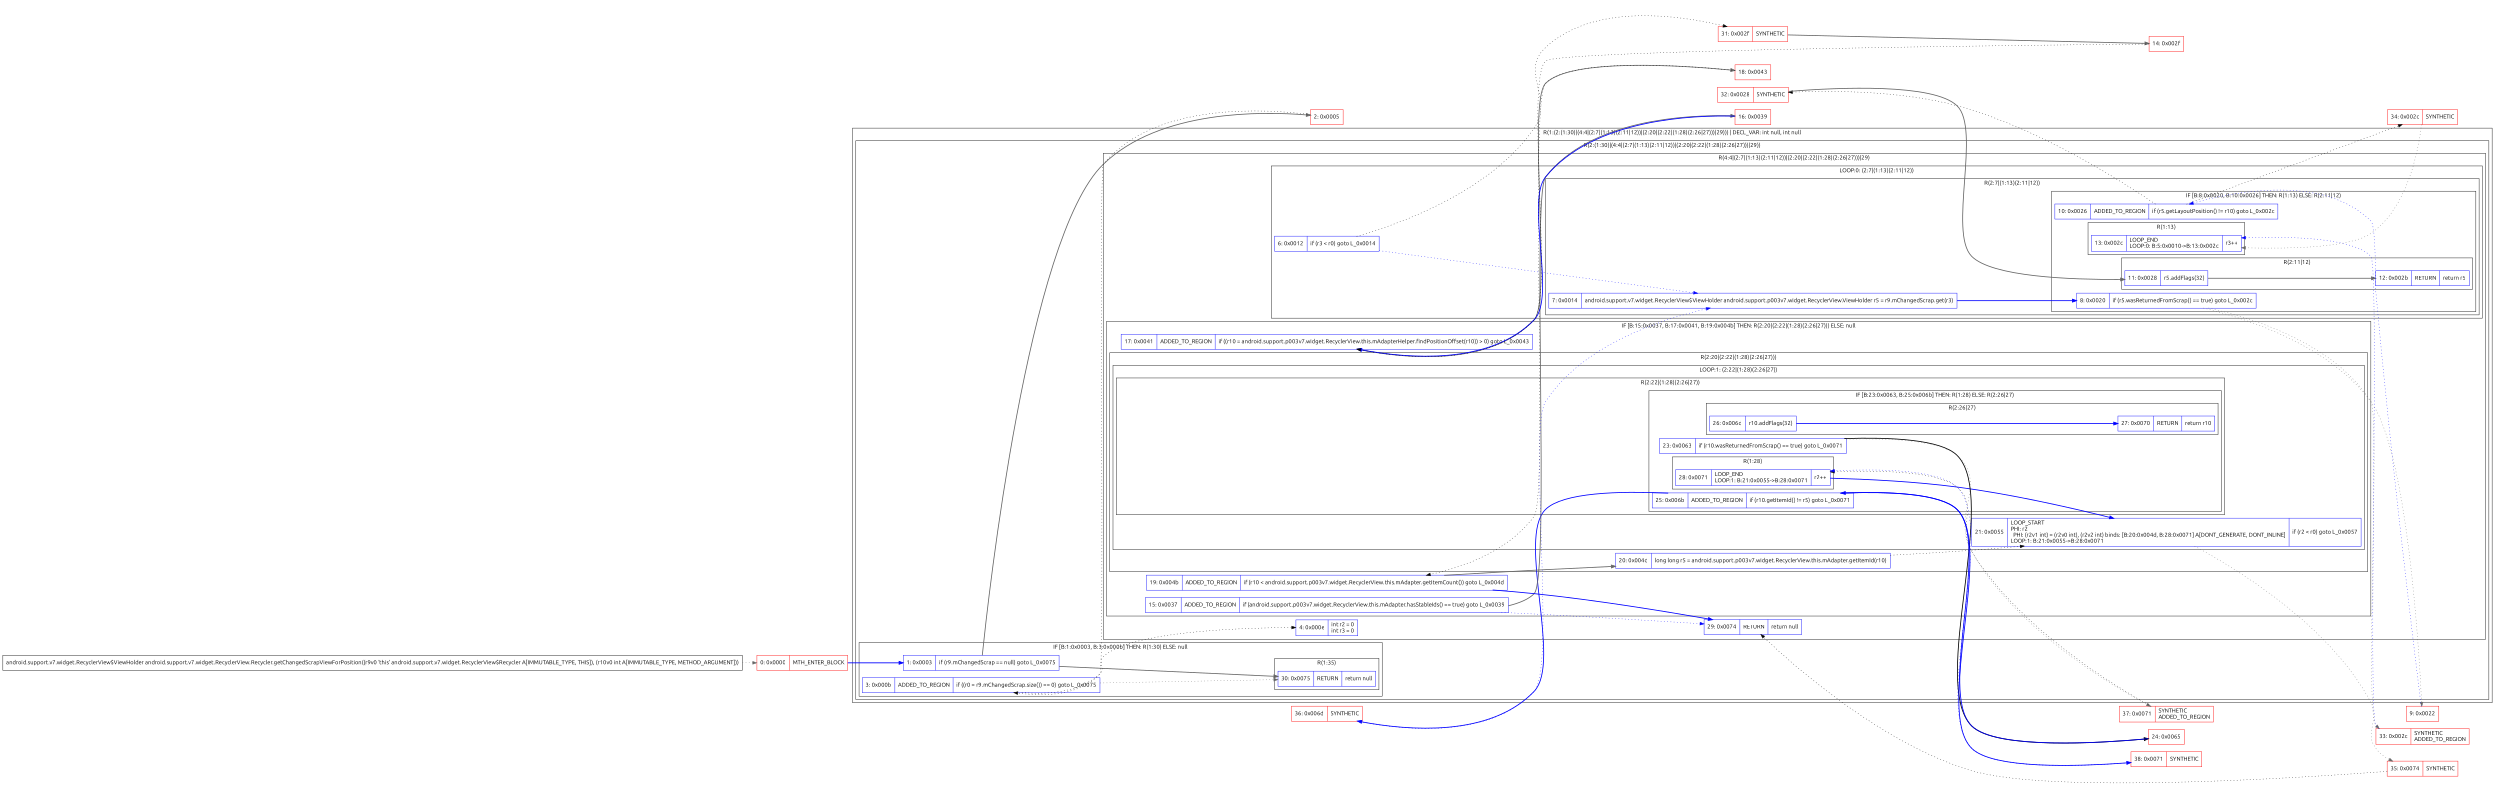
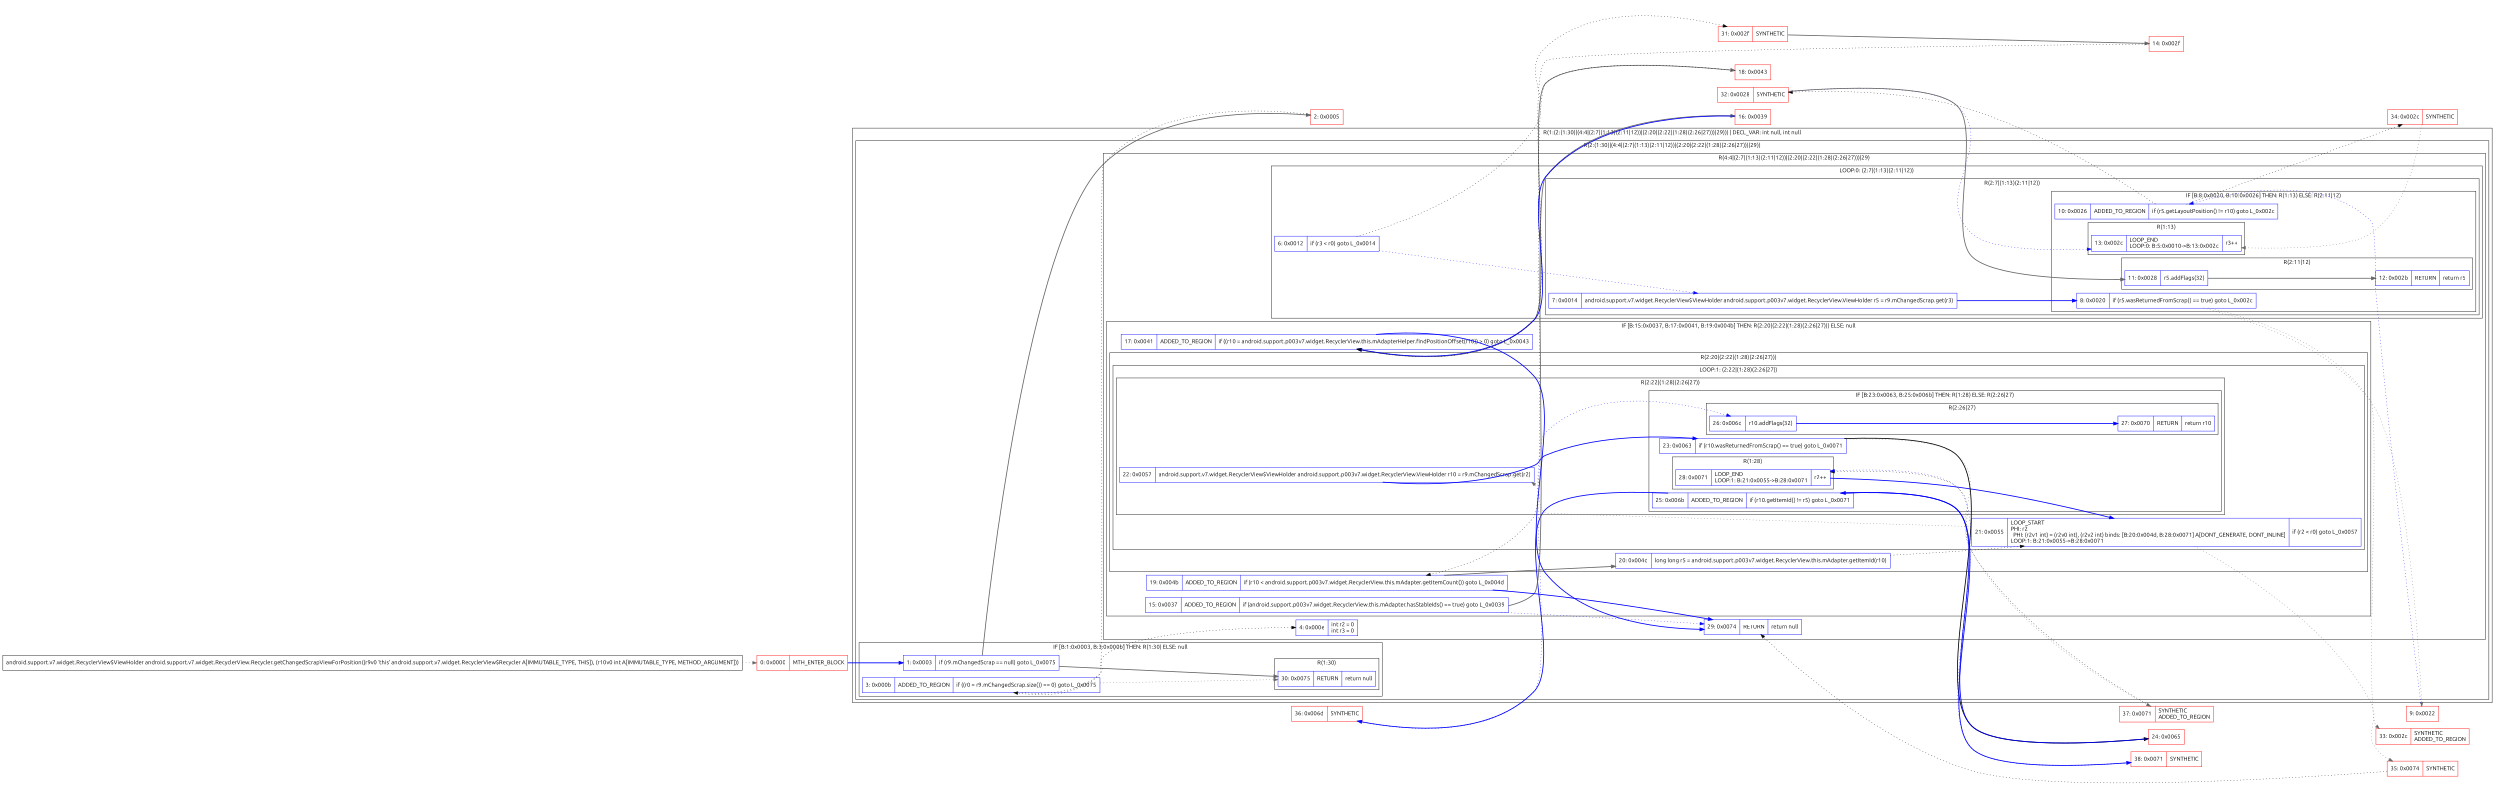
(2374, 399) -> (1970, 144)
none -> (1544, 421)
none -> (1327, 475)
(1542, 562) -> (1541, 656)
(1327, 663) -> (1327, 663)
